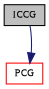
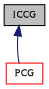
(31, 39) -> (18, 50)
